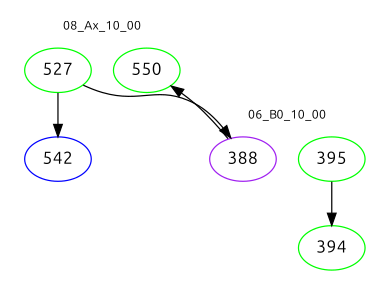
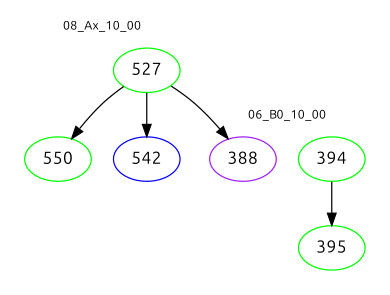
(206, 114) -> (100, 106)
(332, 197) -> (332, 197)
